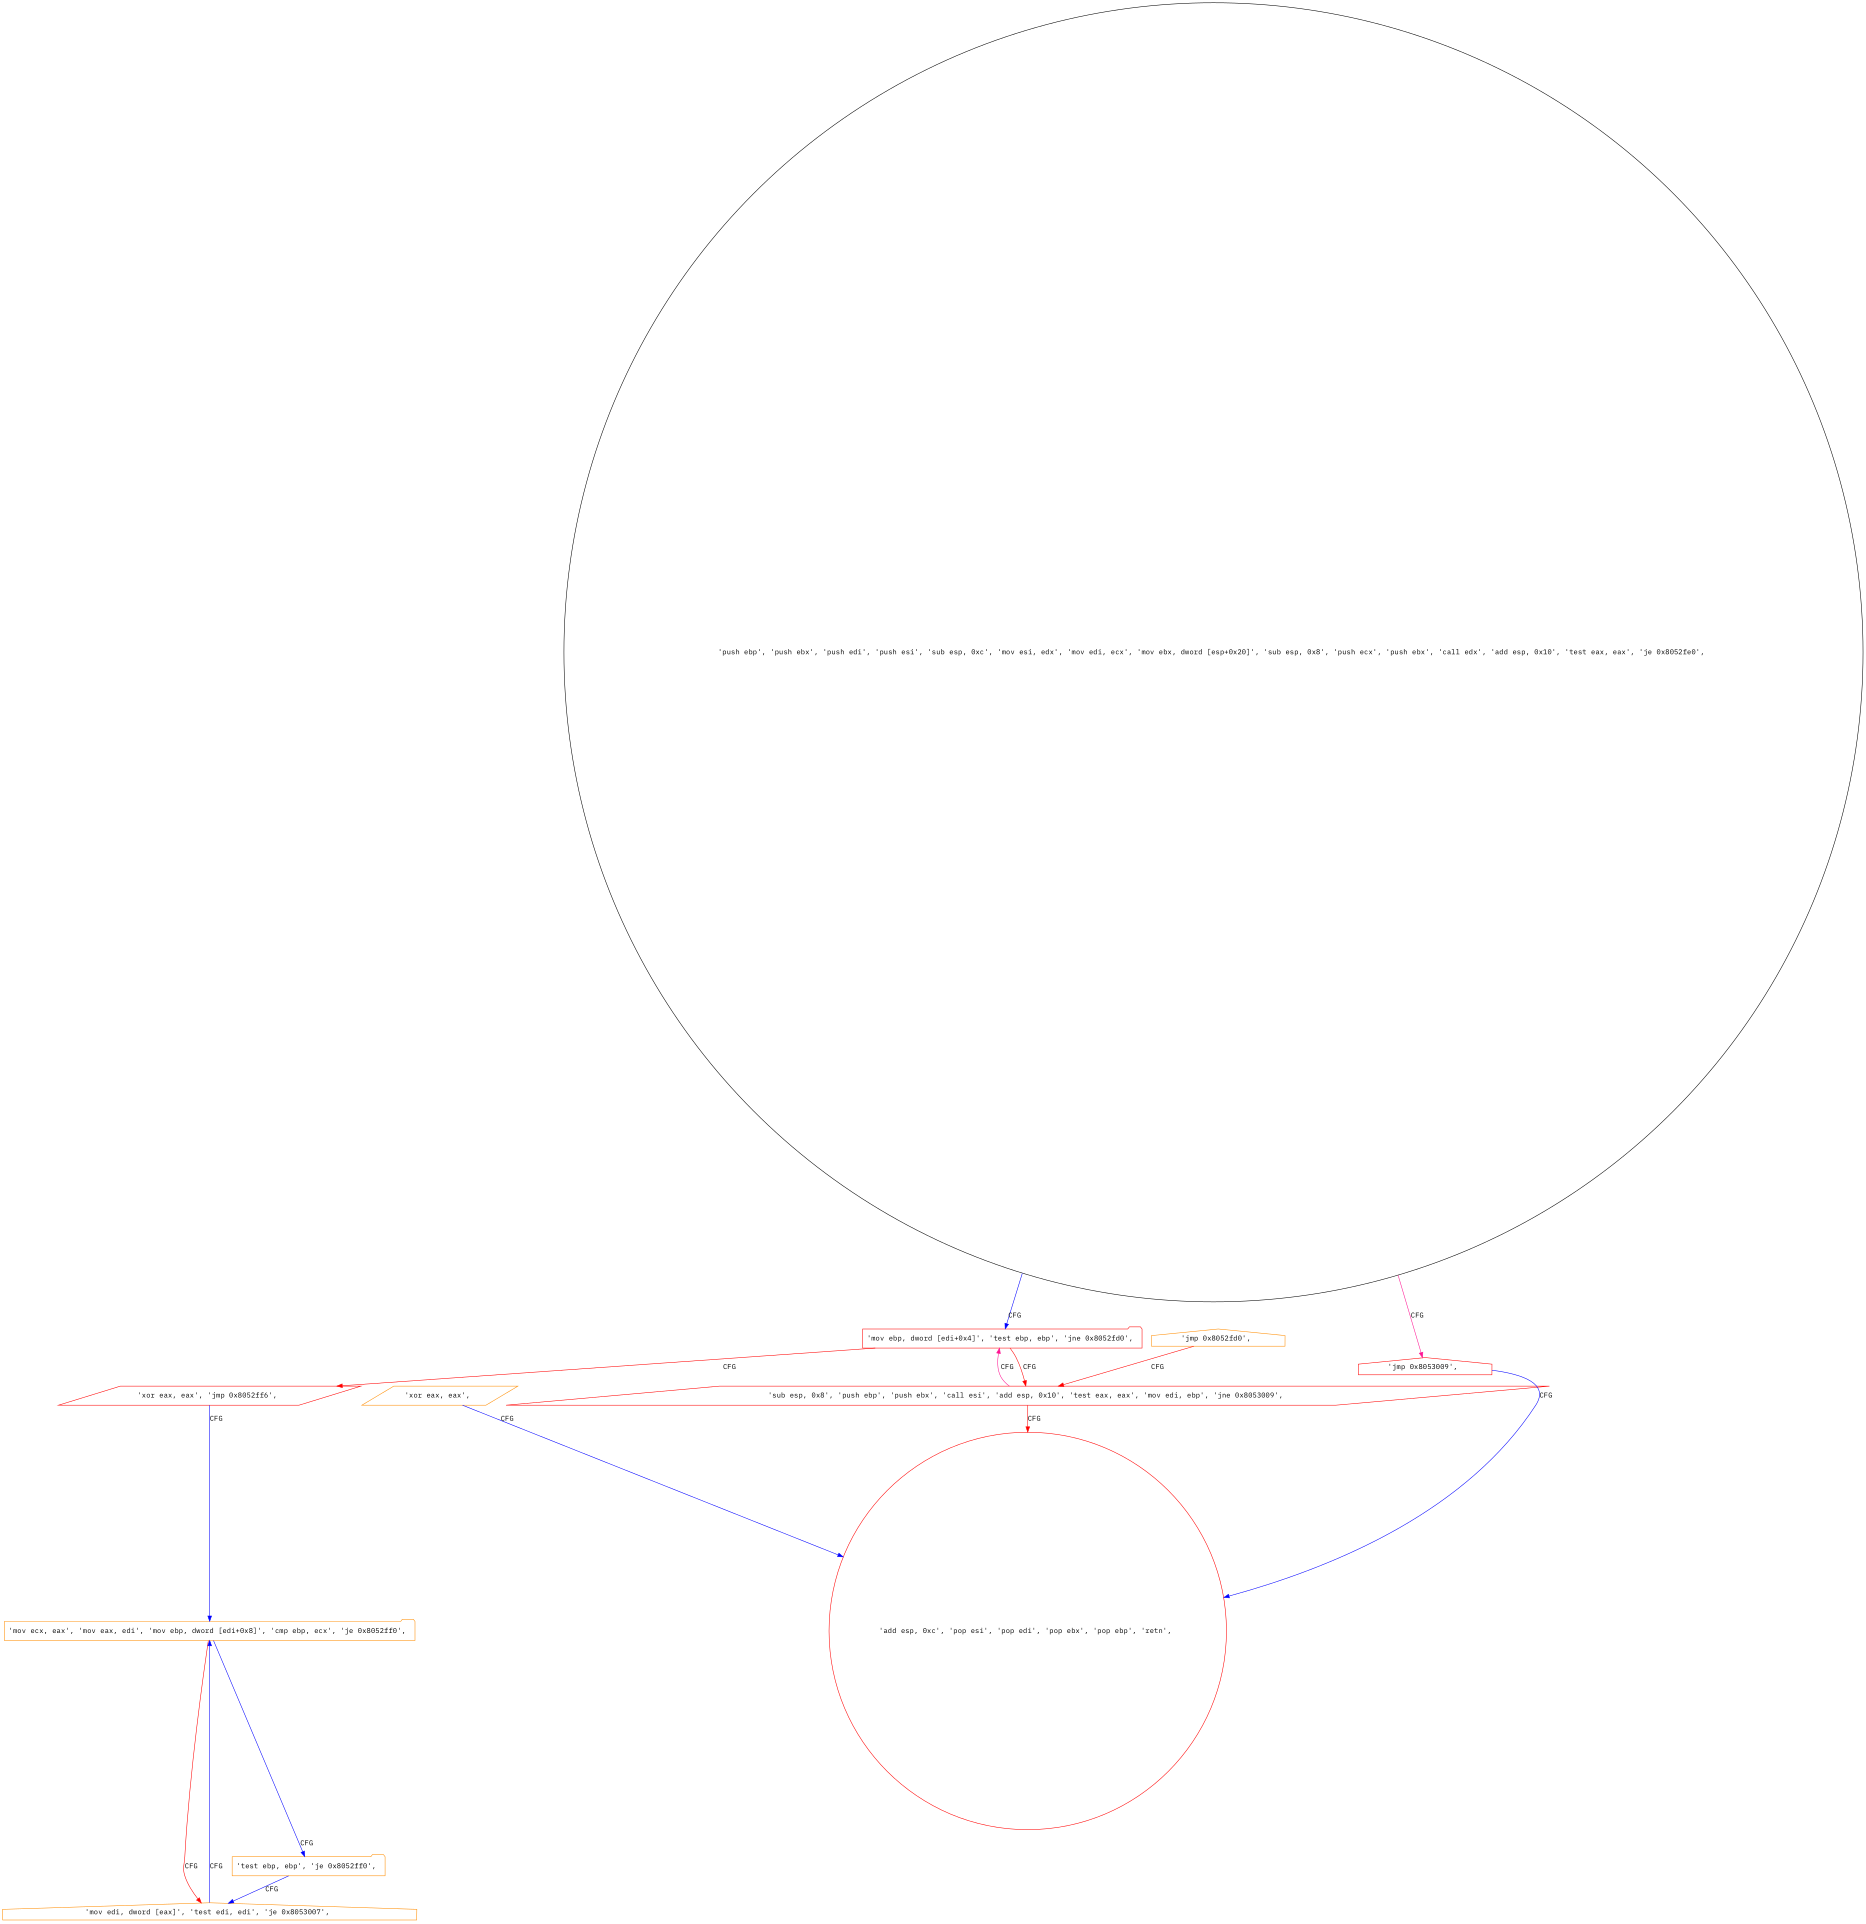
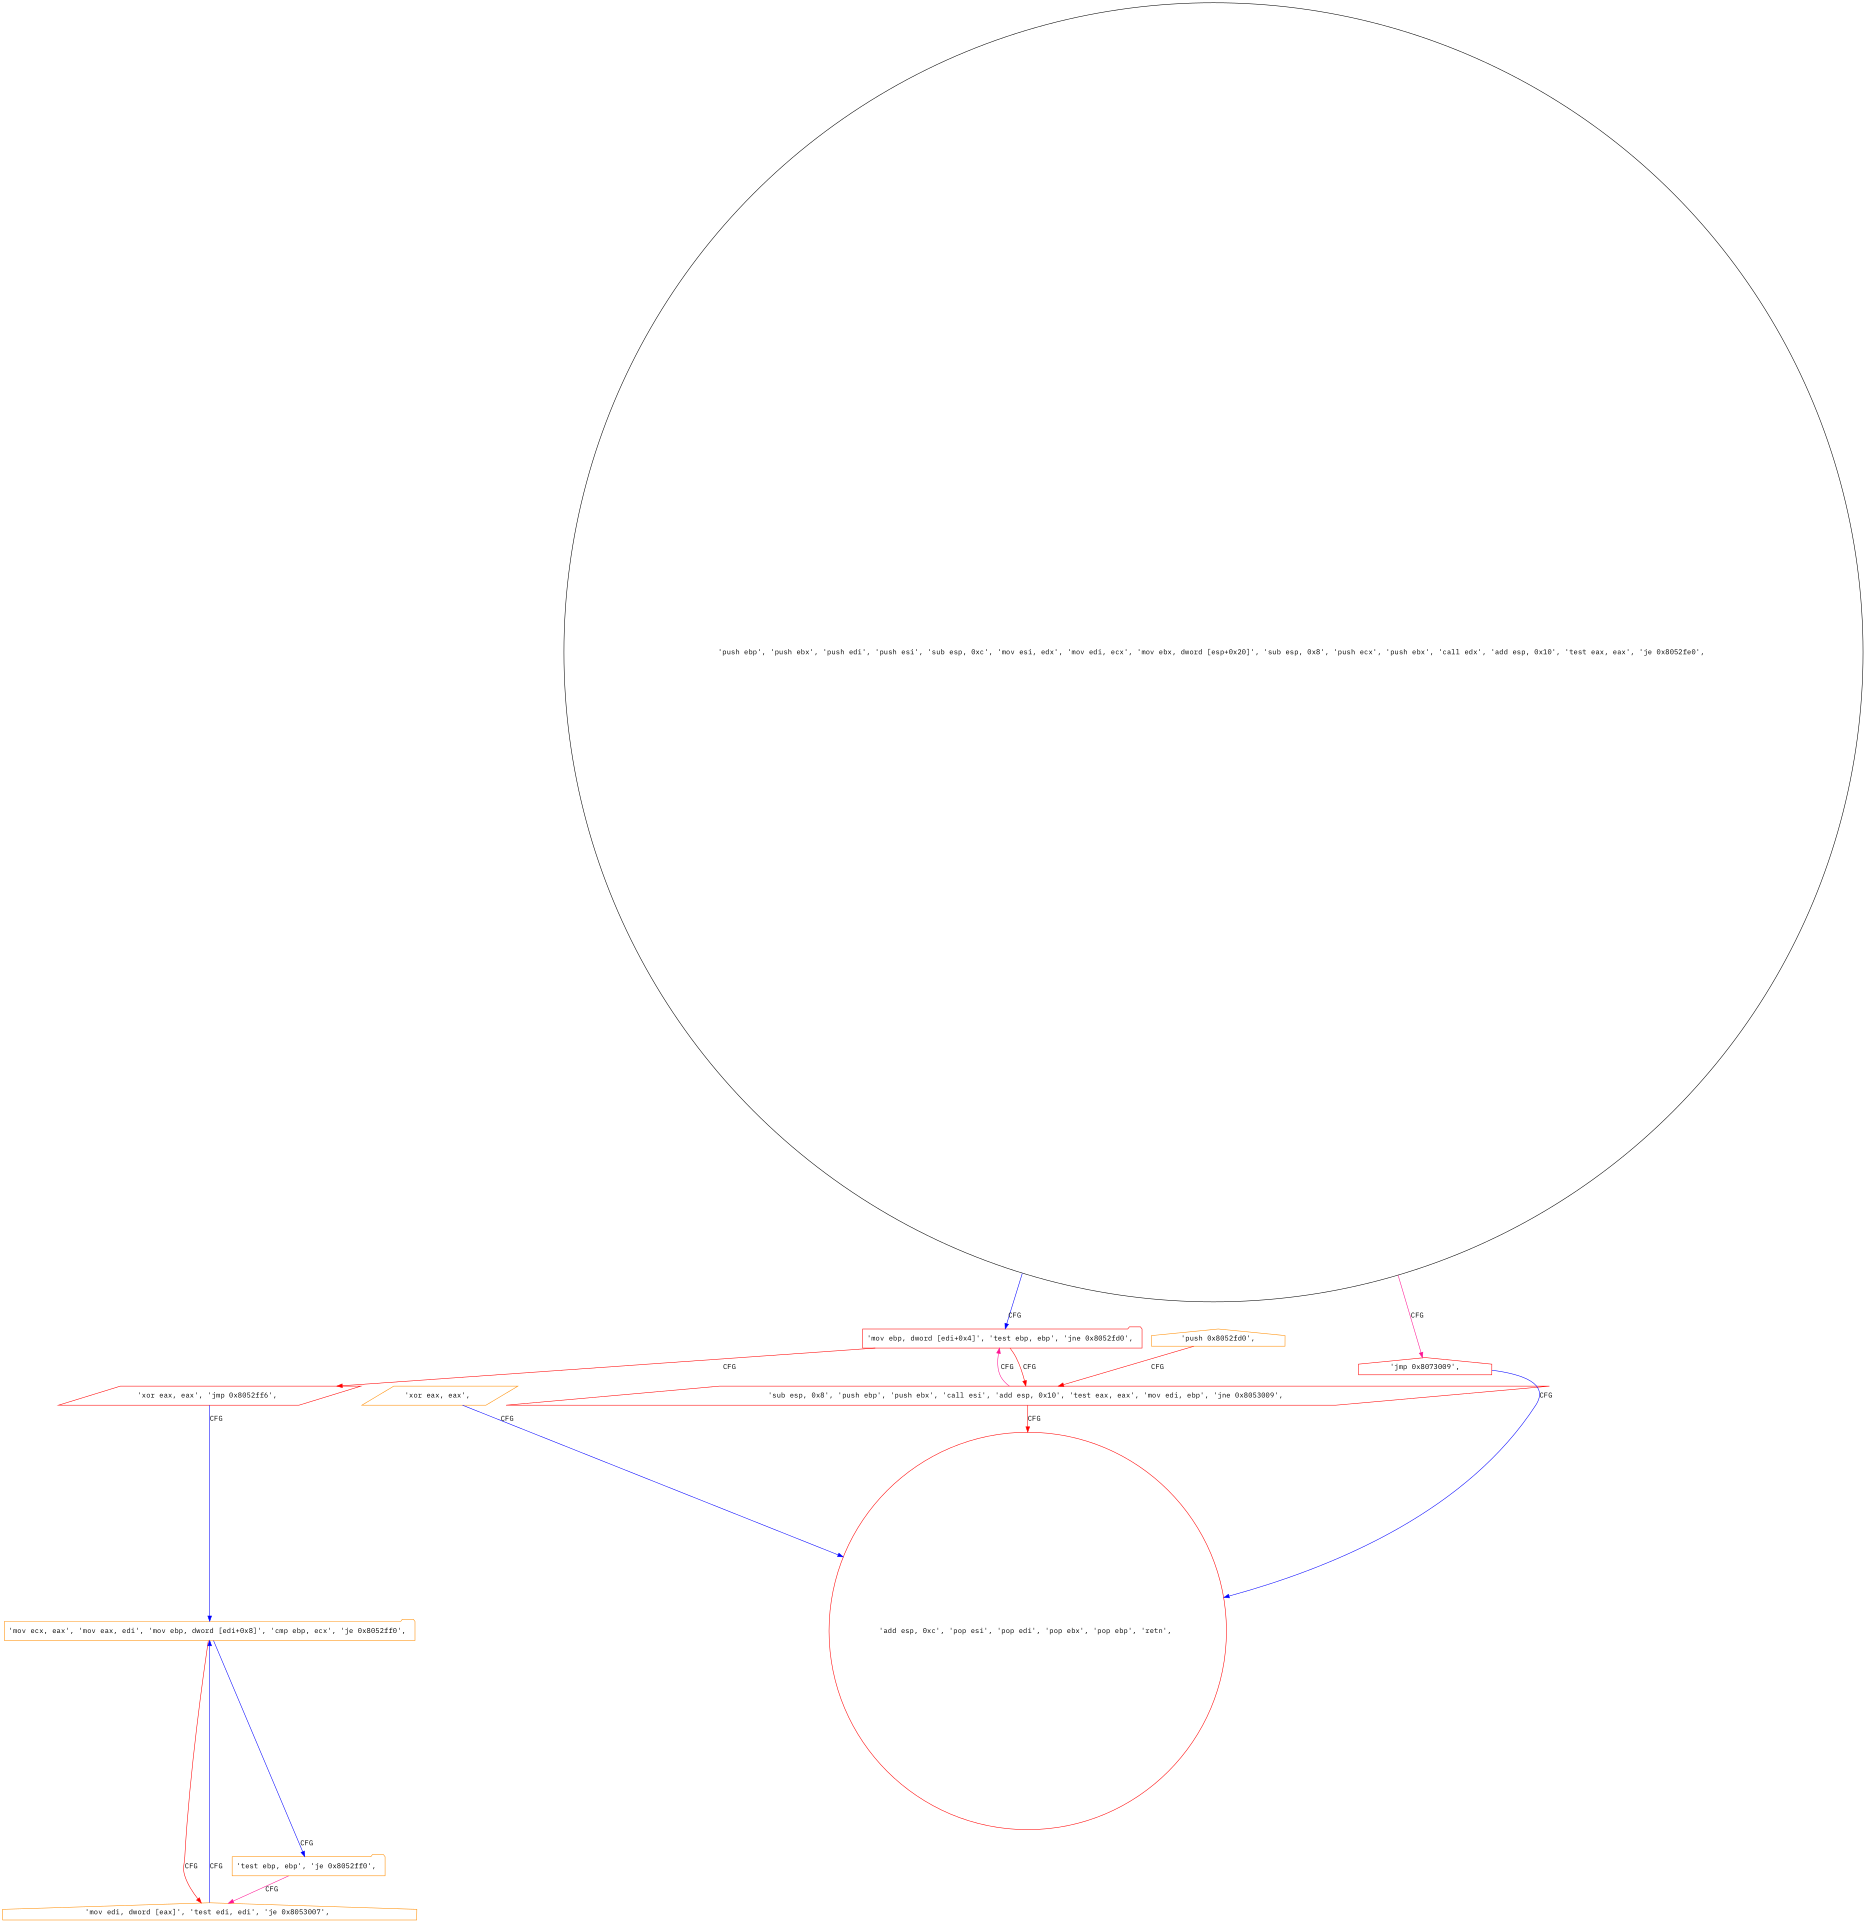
(1218, 1339) -> (1218, 1339)
(1425, 1367) -> (1425, 1367)
(261, 1888) -> (261, 1888)
